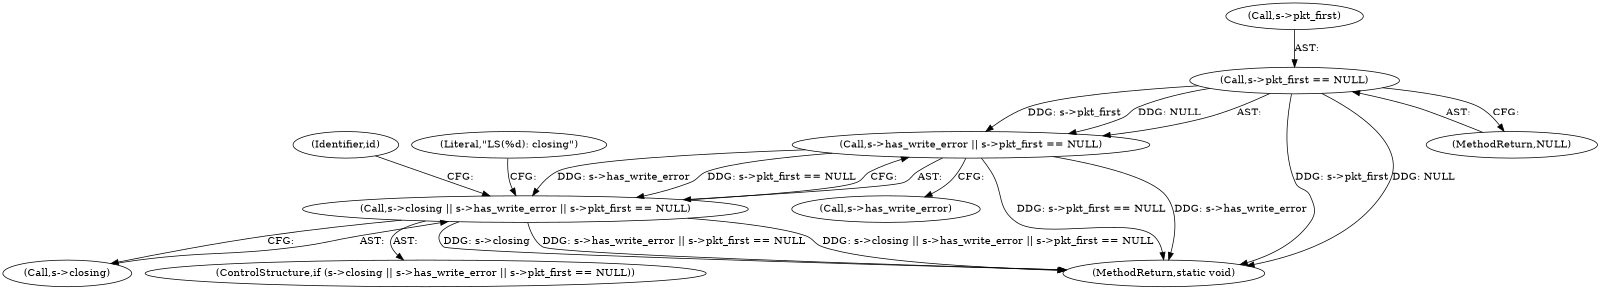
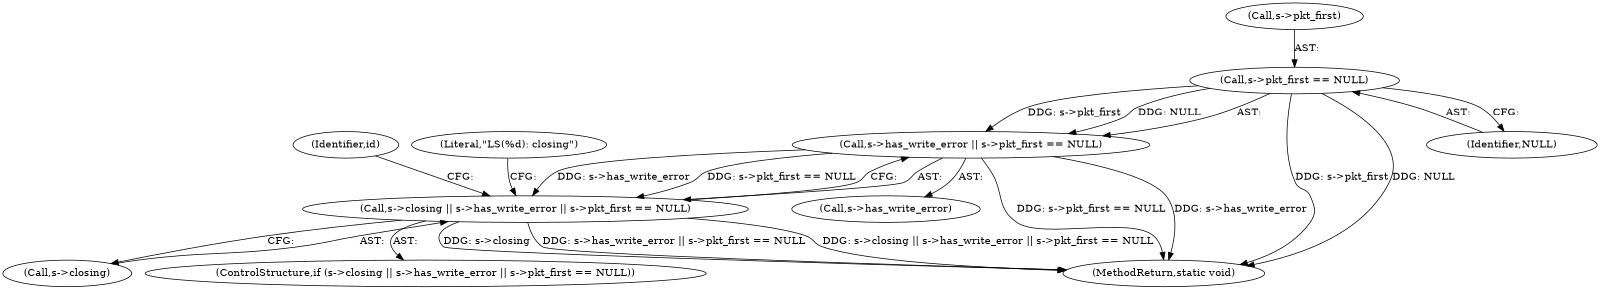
(1512, 145) -> (1512, 145)
(973, 177) -> (973, 177)
